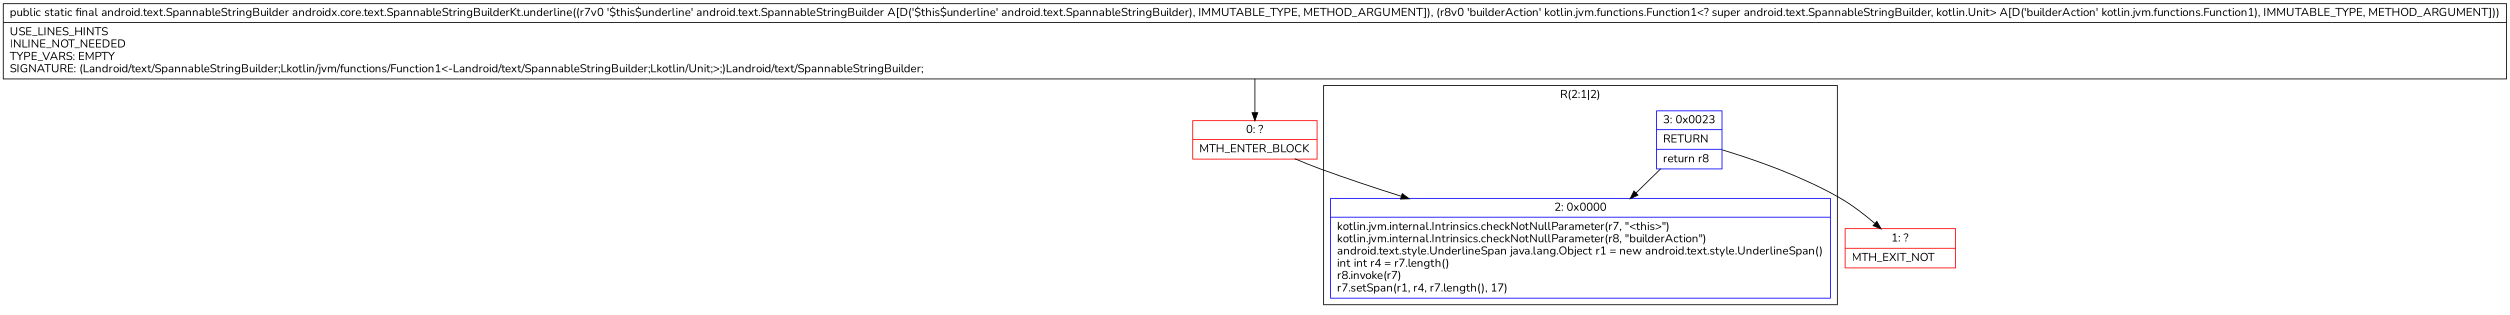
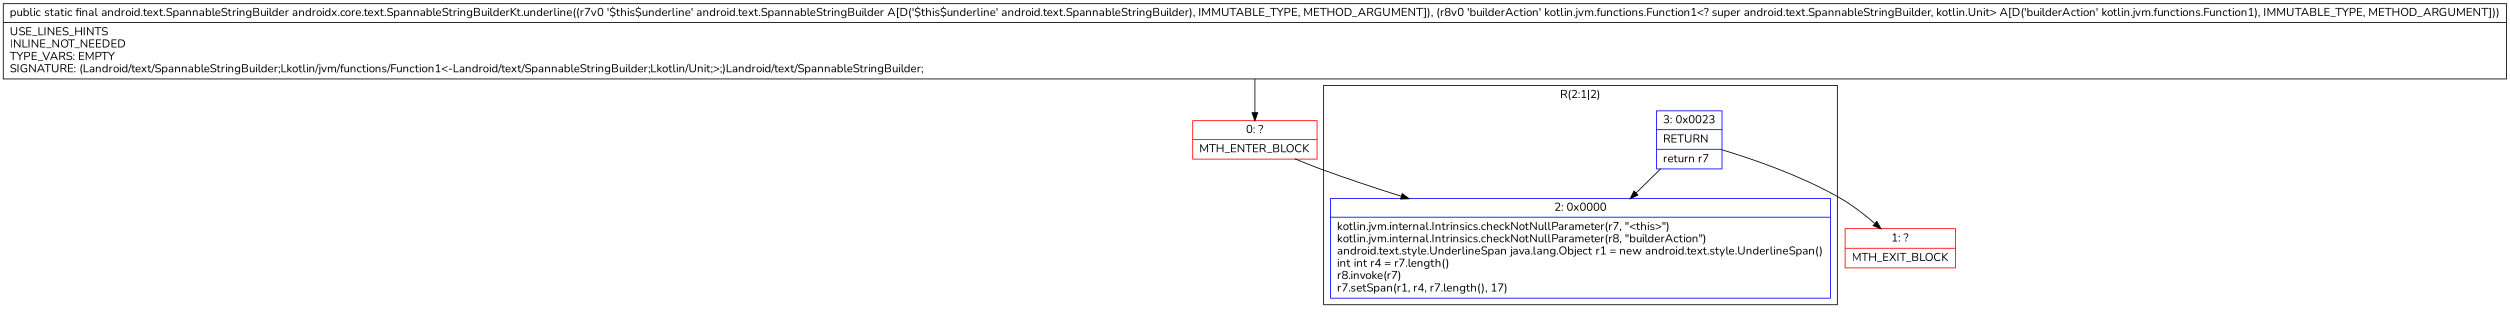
(1686, 159) -> (1686, 159)
(1893, 258) -> (1900, 258)
